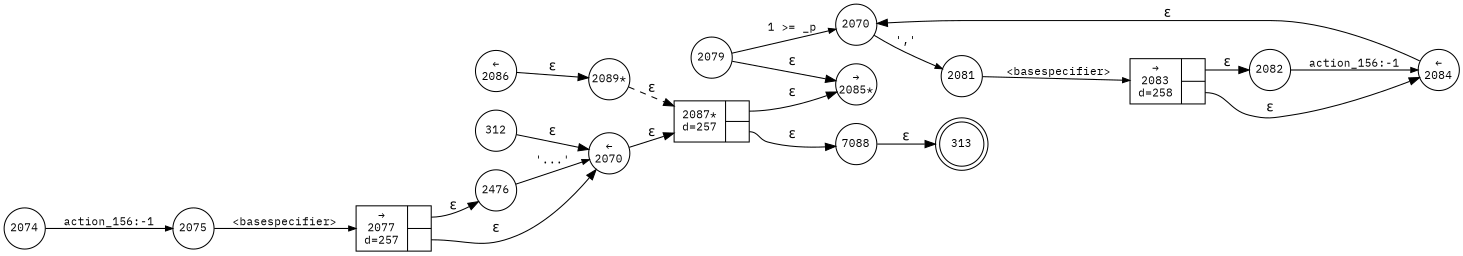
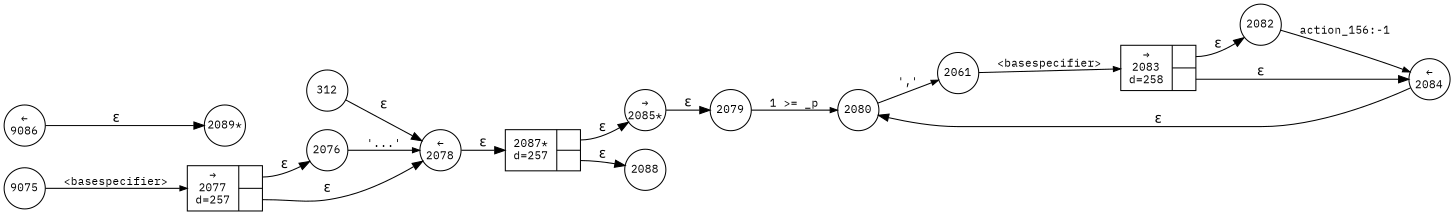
(856, 25) -> (858, 110)
(779, 70) -> (683, 110)
(496, 71) -> (25, 126)
(962, 76) -> (958, 73)
(647, 95) -> none
(856, 144) -> (645, 170)
(962, 144) -> none
(609, 153) -> (440, 150)
(496, 190) -> (327, 150)
(25, 228) -> none
(193, 228) -> (25, 188)
